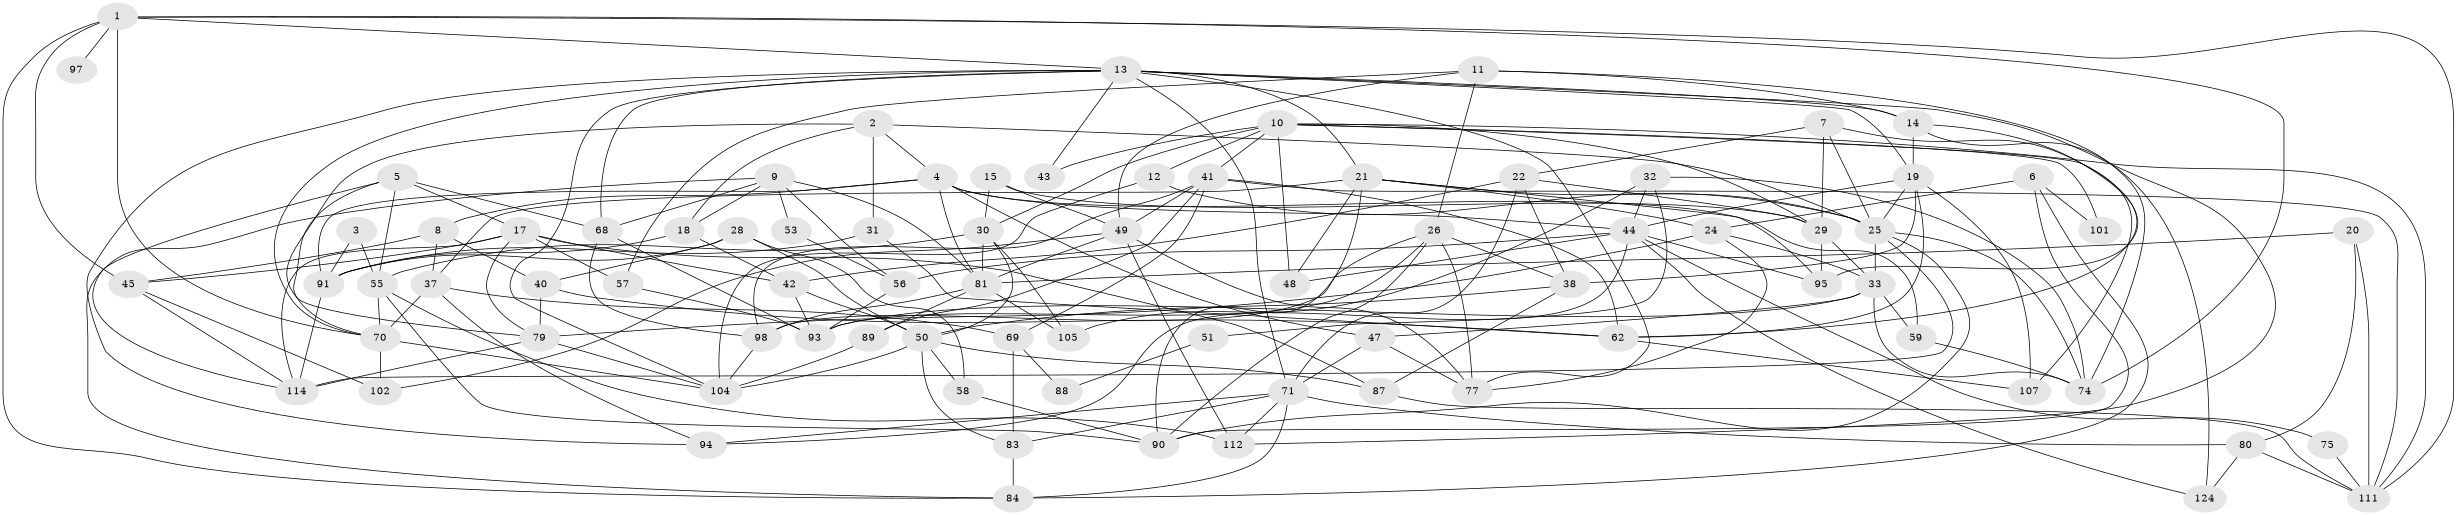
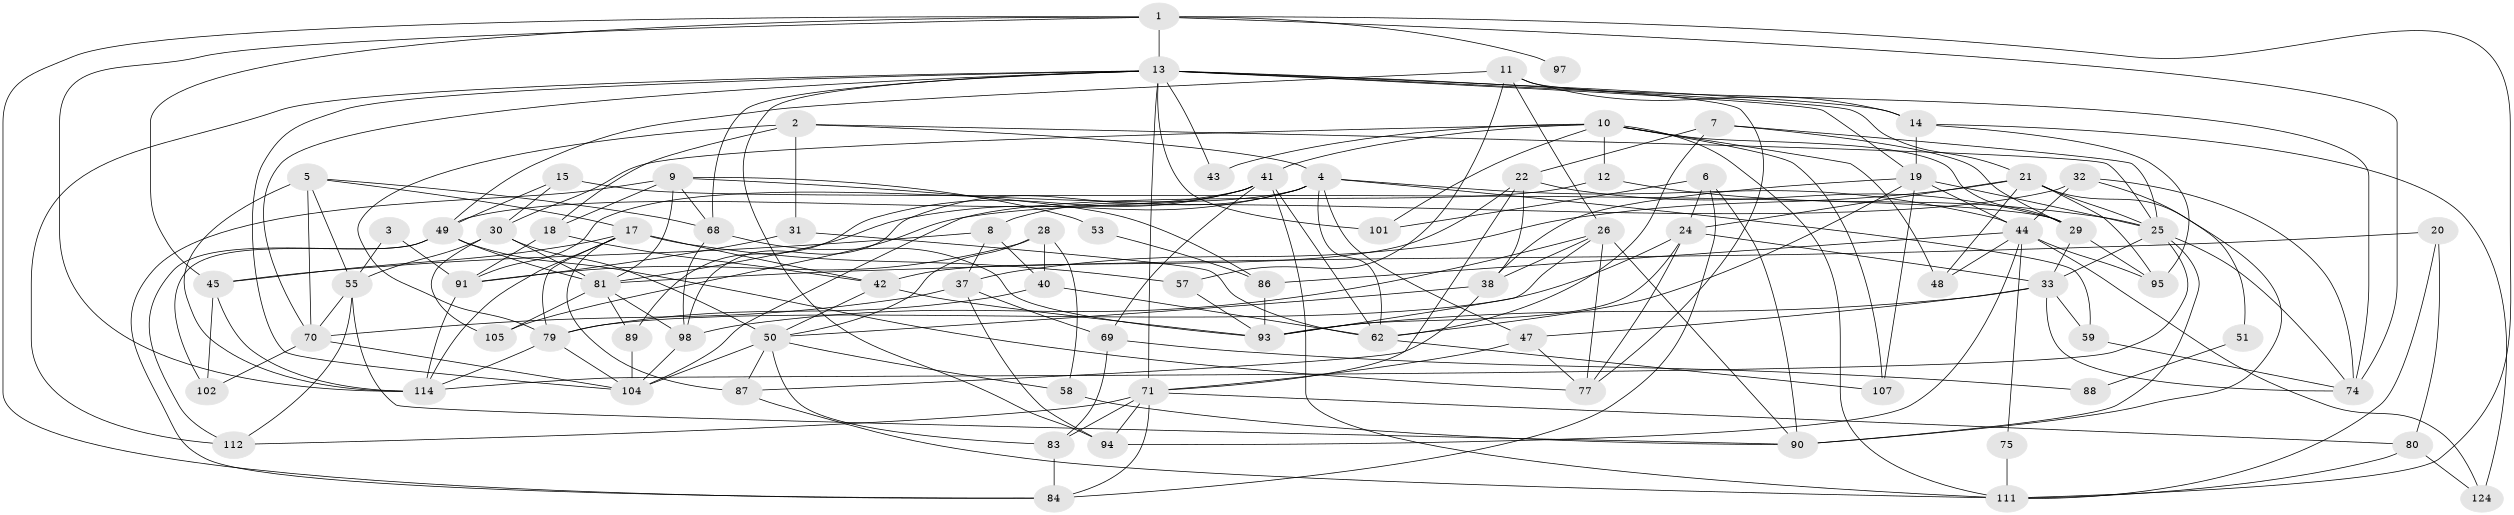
none -> (1236, 211)
(143, 243) -> (321, 44)
none -> (1331, 249)
(900, 284) -> (1265, 284)
none -> (1494, 318)
